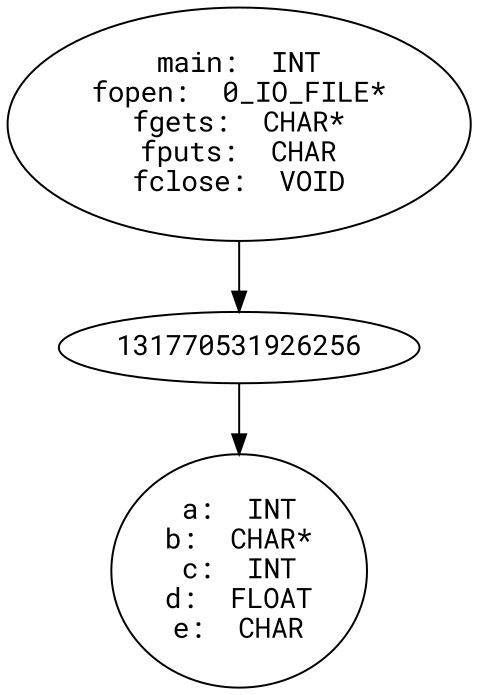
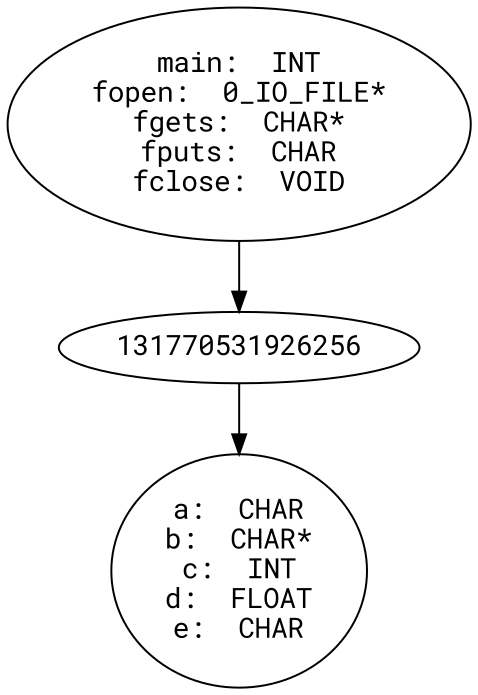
(239, 571) -> (239, 571)
